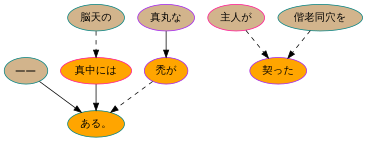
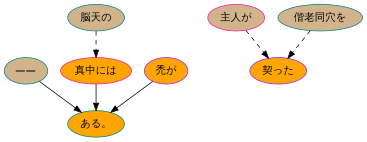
(166, 18) -> none
(135, 95) -> (135, 95)
